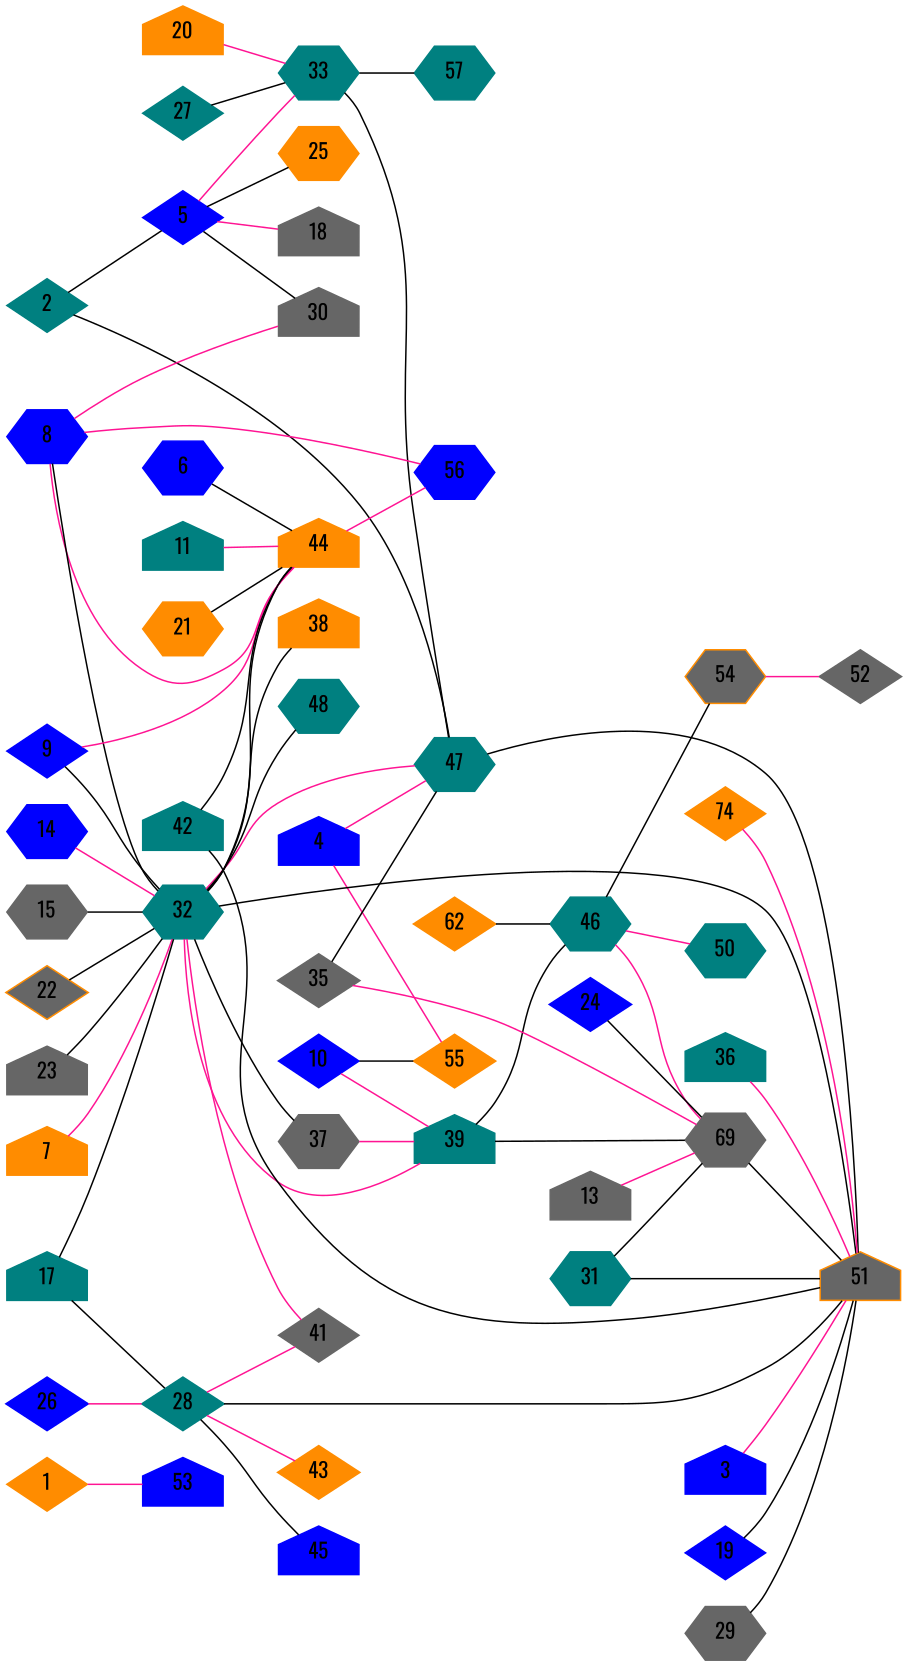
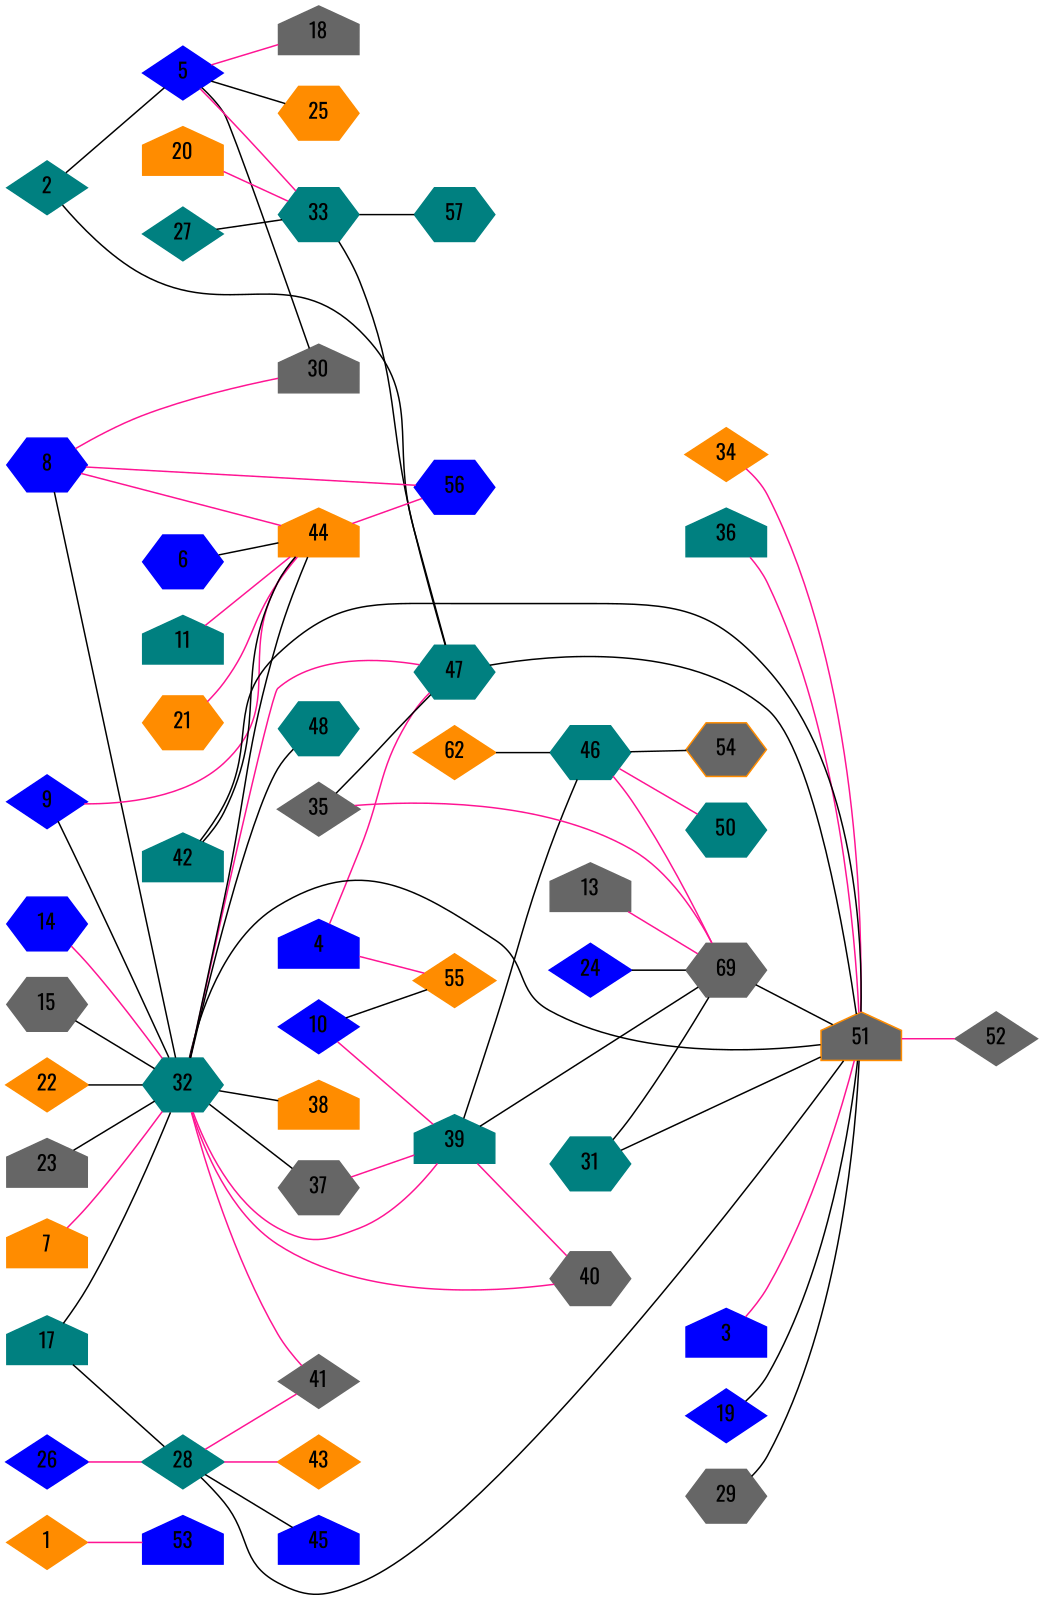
(247, 590) -> (246, 645)
(792, 677) -> (928, 1039)
(725, 814) -> (726, 454)
(47, 993) -> (47, 1085)
none -> (590, 1279)
